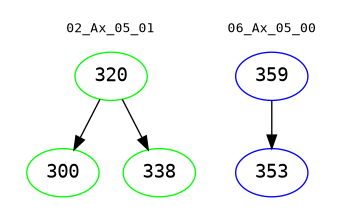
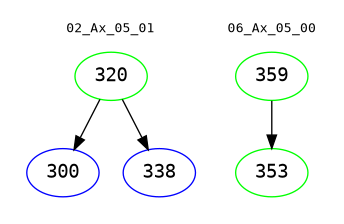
(272, 76) -> (272, 76)
(63, 173) -> (63, 173)
(159, 173) -> (159, 173)
(272, 173) -> (272, 173)
